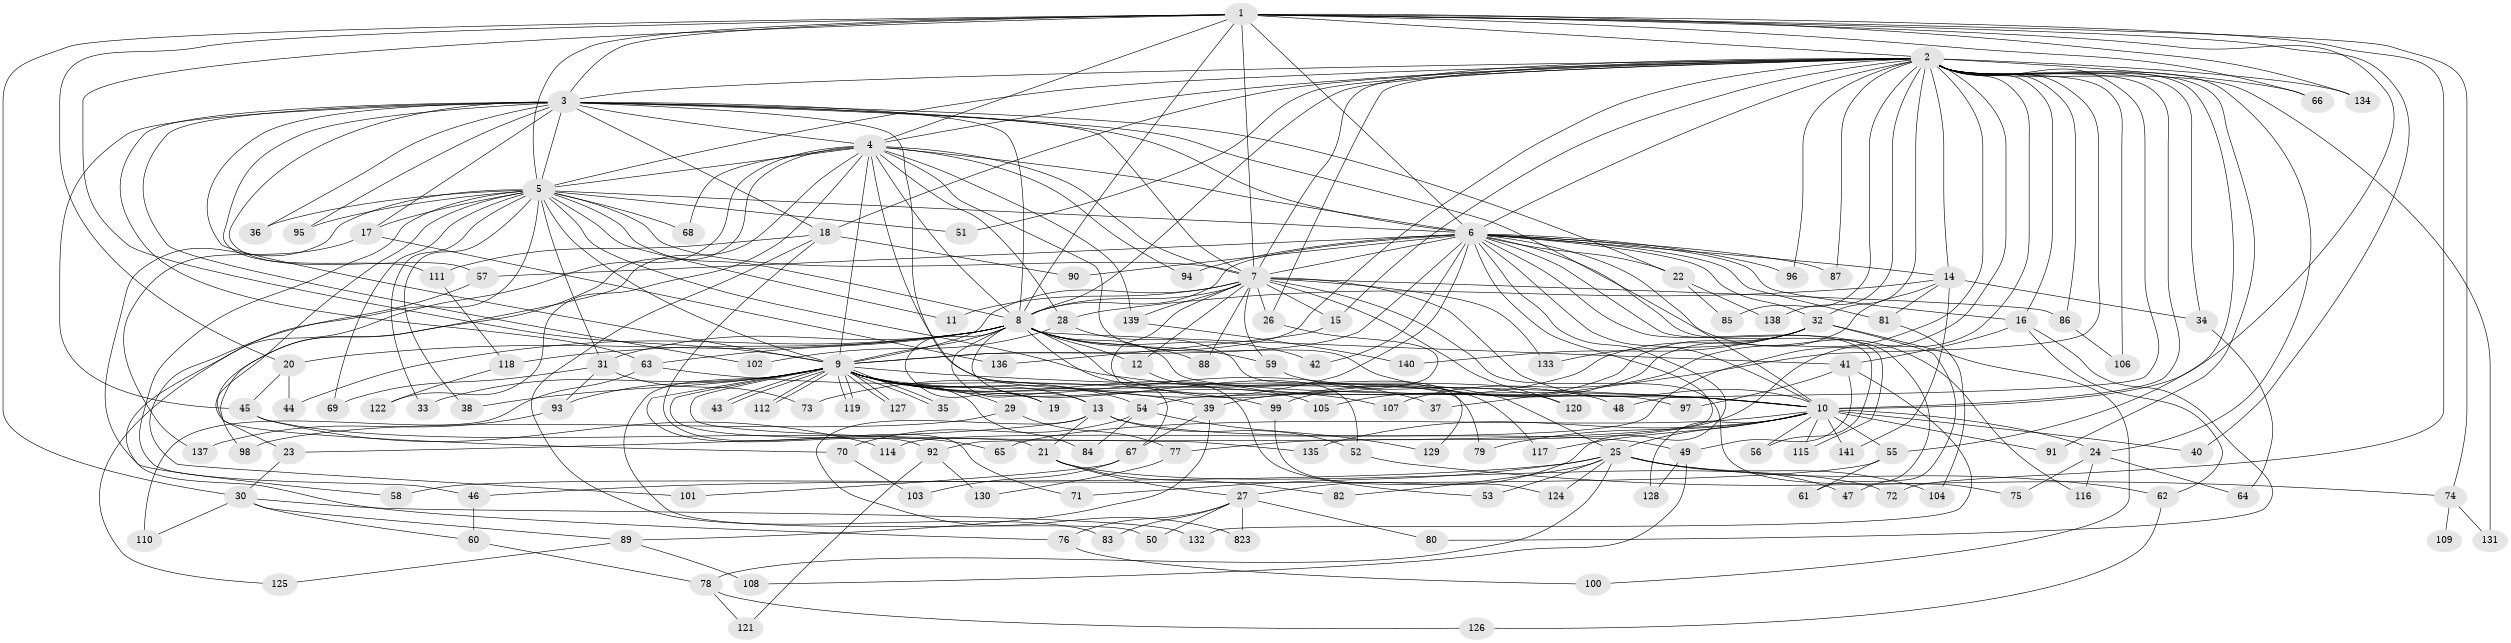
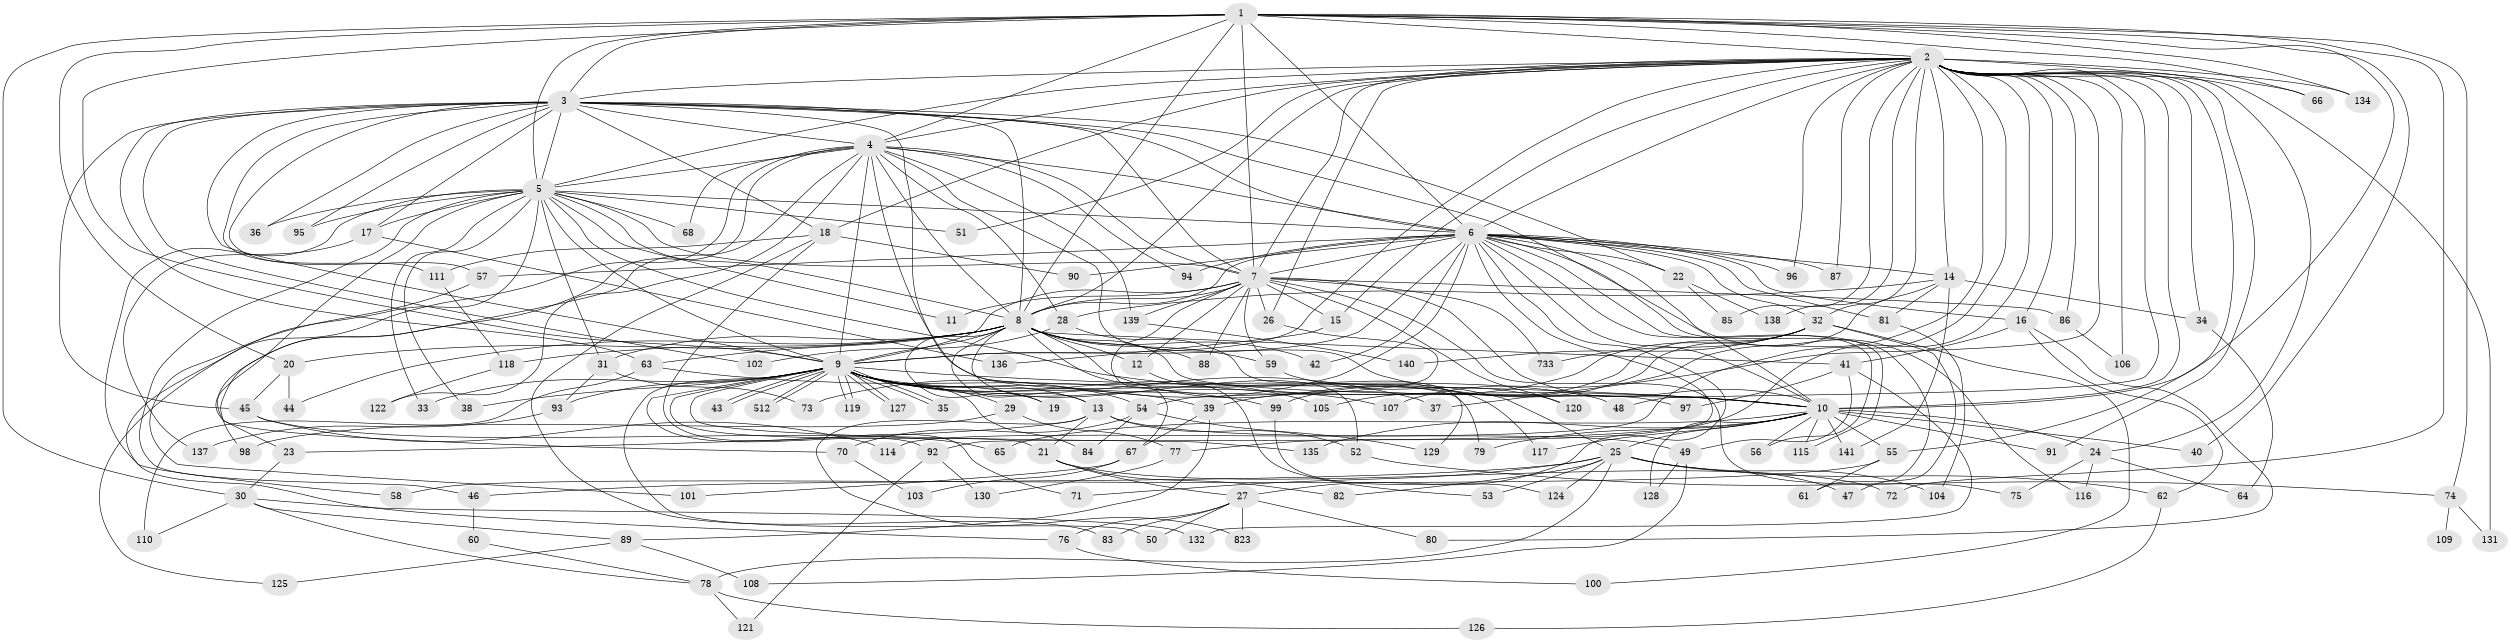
(1546, 365) -> (1546, 365)
(333, 409) -> none
(762, 409) -> (762, 409)
(355, 524) -> (470, 556)
